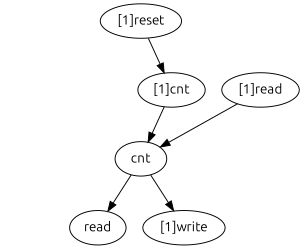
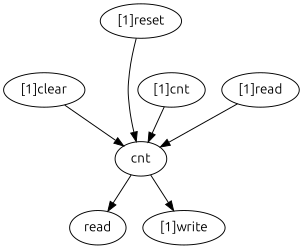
(154, 51) -> (128, 85)
none -> (44, 90)
